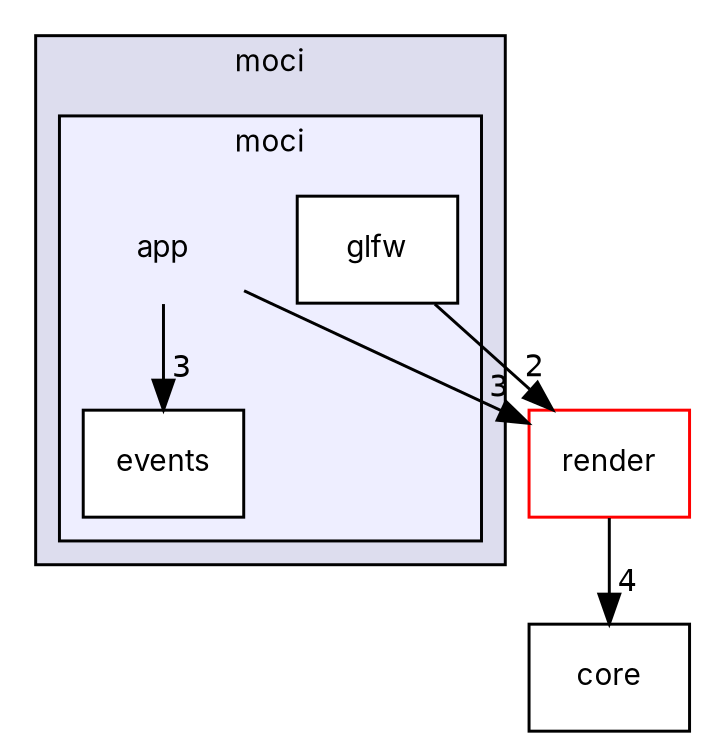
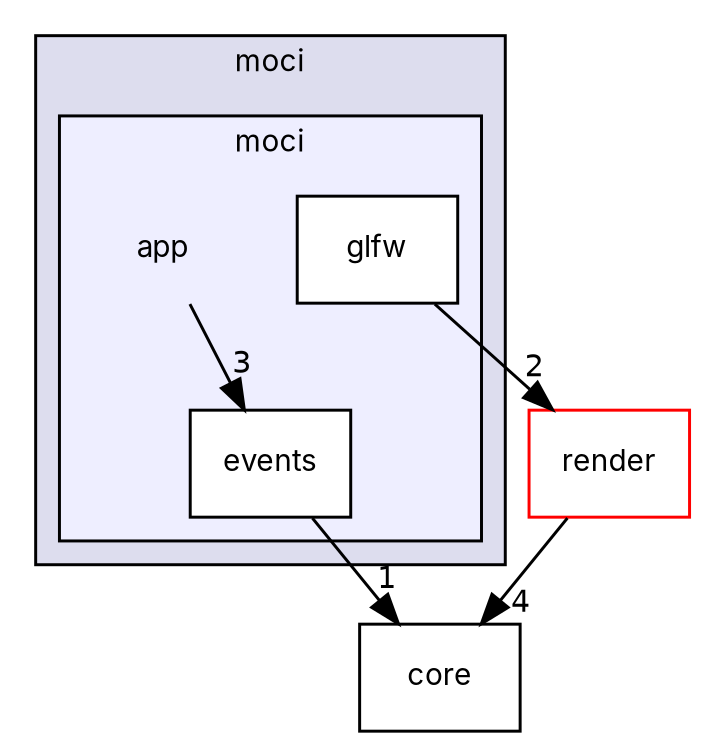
(373, 351) -> none
none -> (346, 559)
